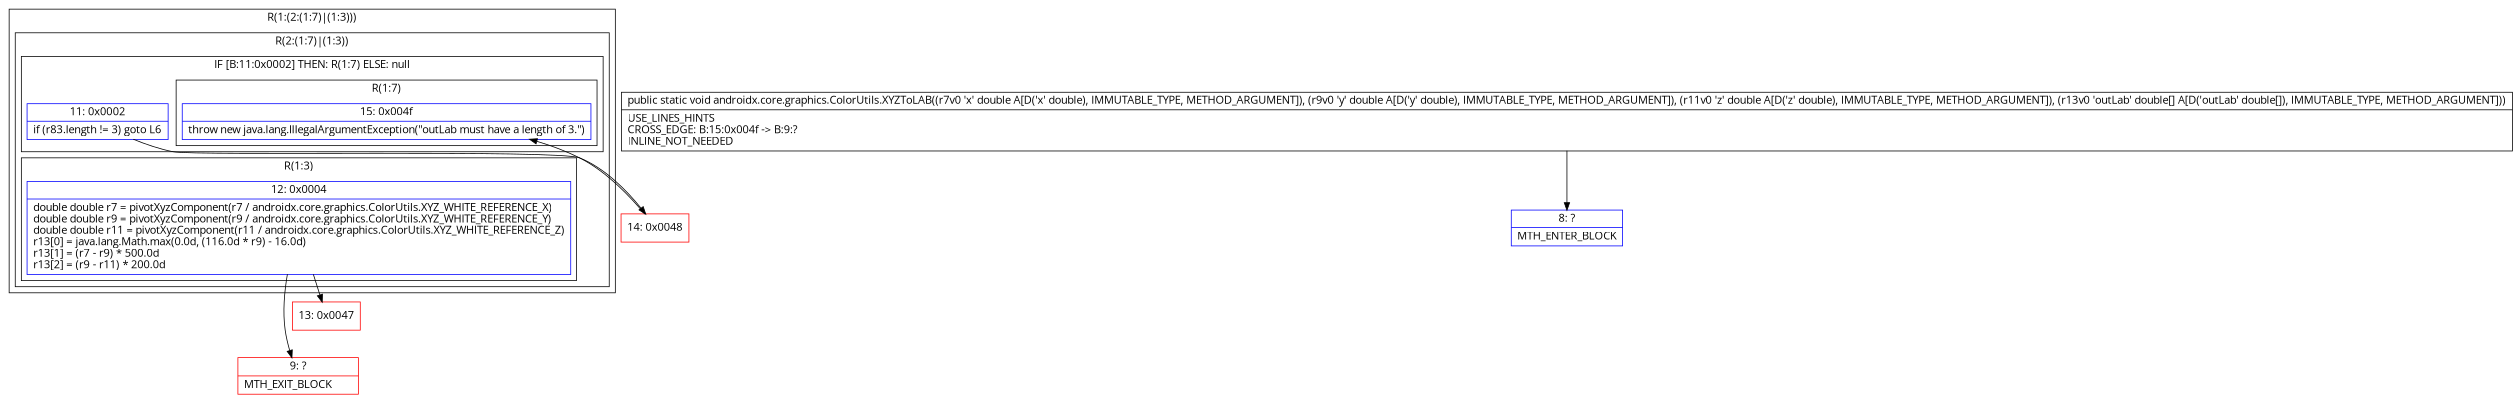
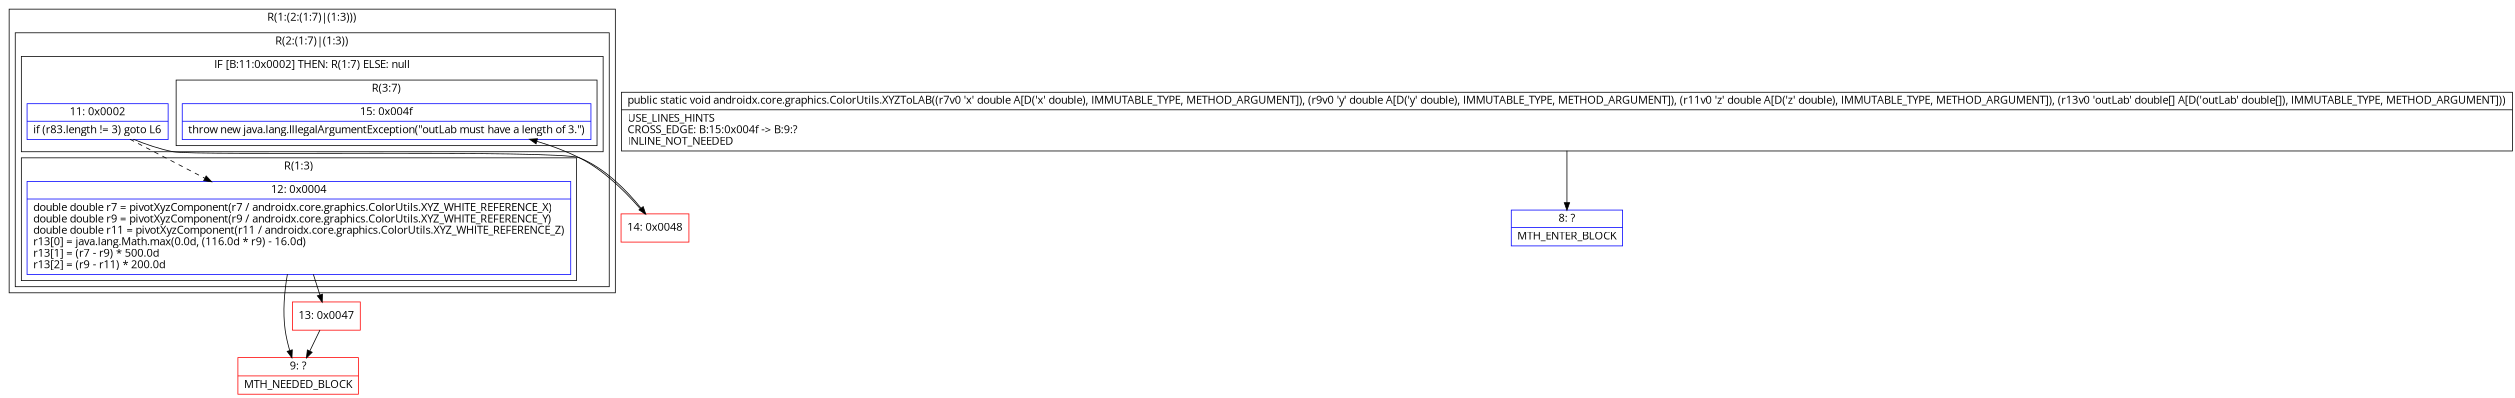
(387, 89) -> (387, 89)
none -> (175, 163)
none -> (315, 341)
(288, 385) -> (298, 385)
